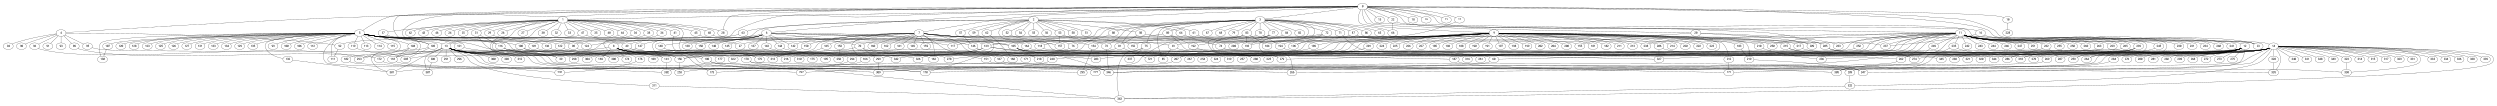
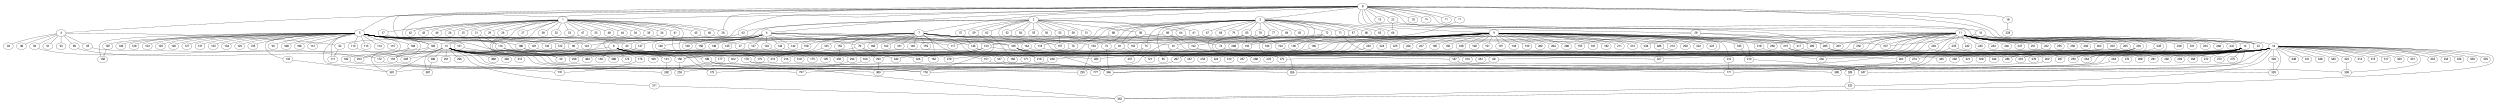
(1082, 51) -> none
(1470, 53) -> (1134, 53)
(1119, 64) -> none
